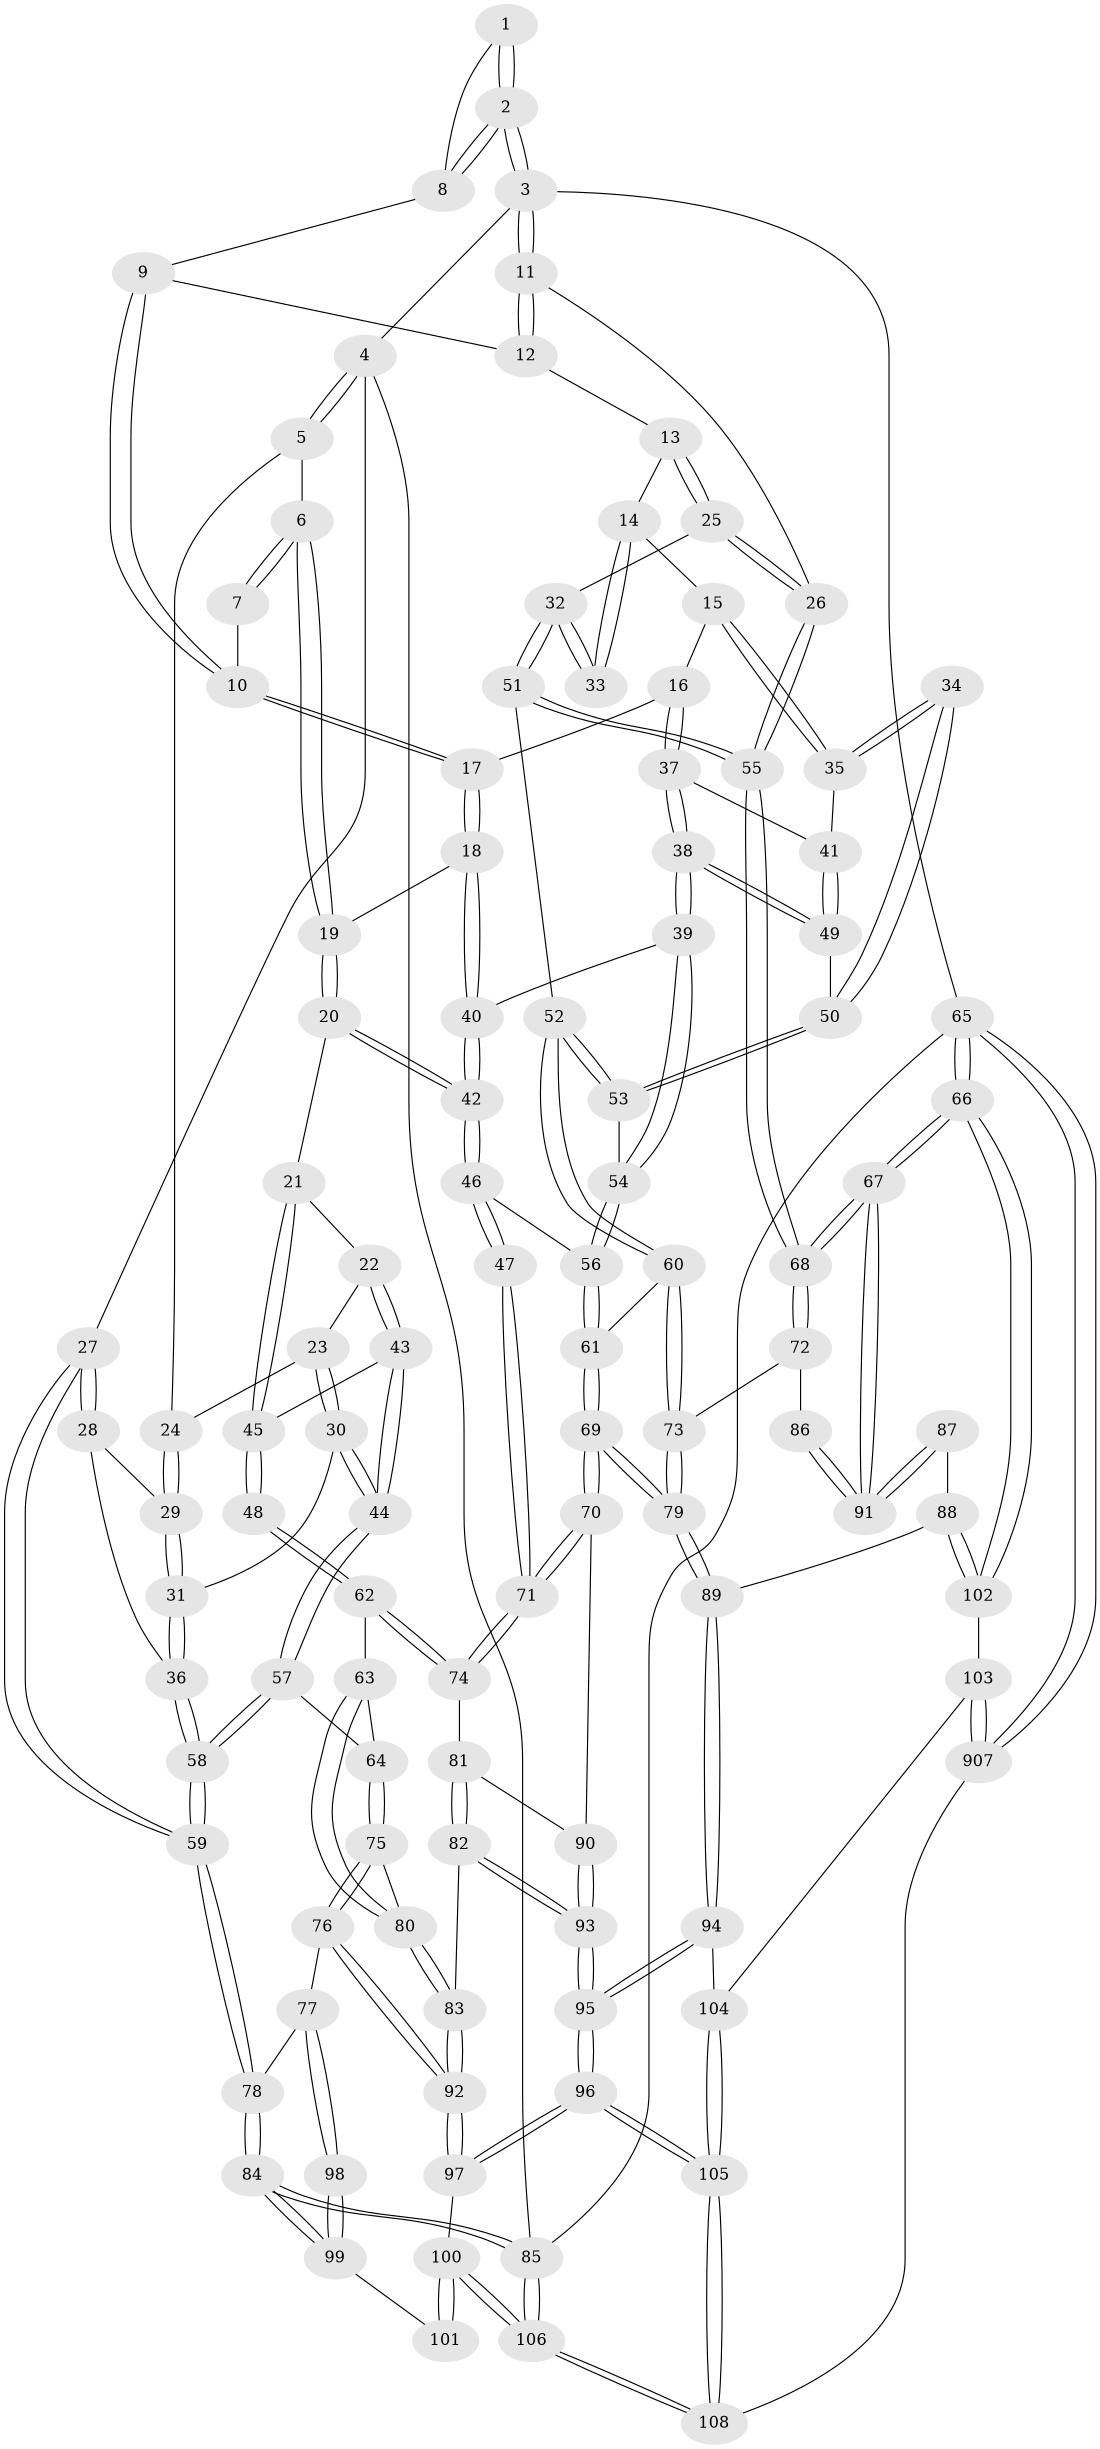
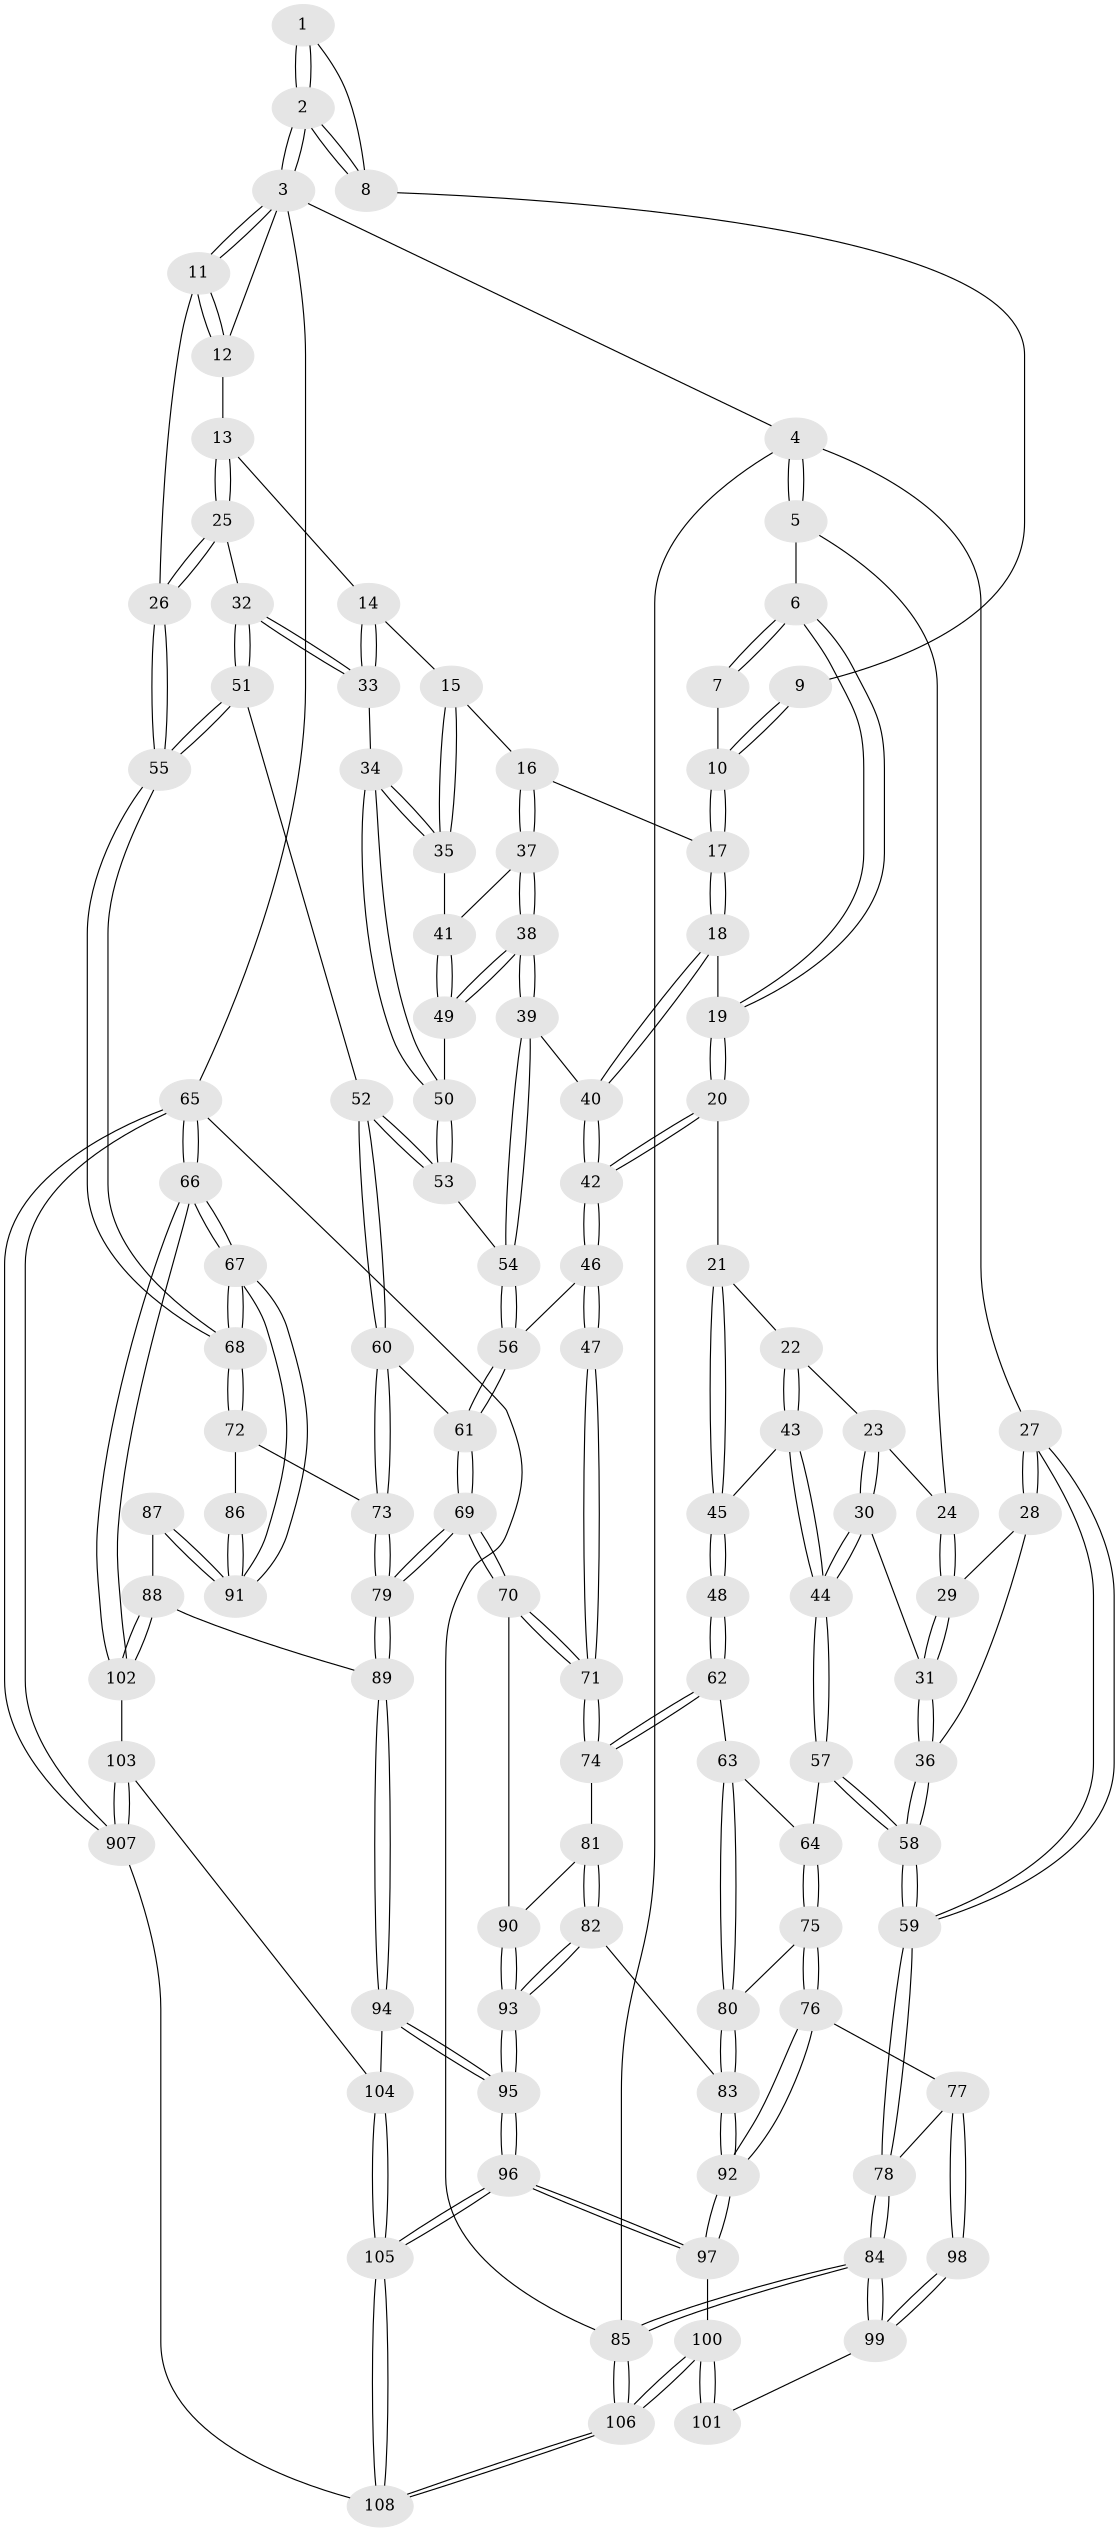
(335, 315) -> (253, 273)
none -> (370, 728)
